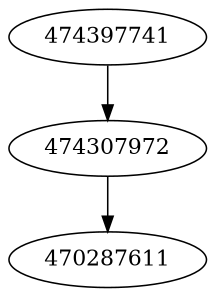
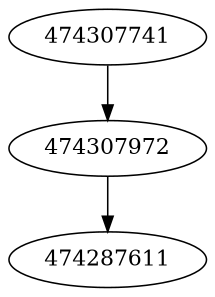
(108, 37) -> (108, 37)
(108, 260) -> (108, 260)
